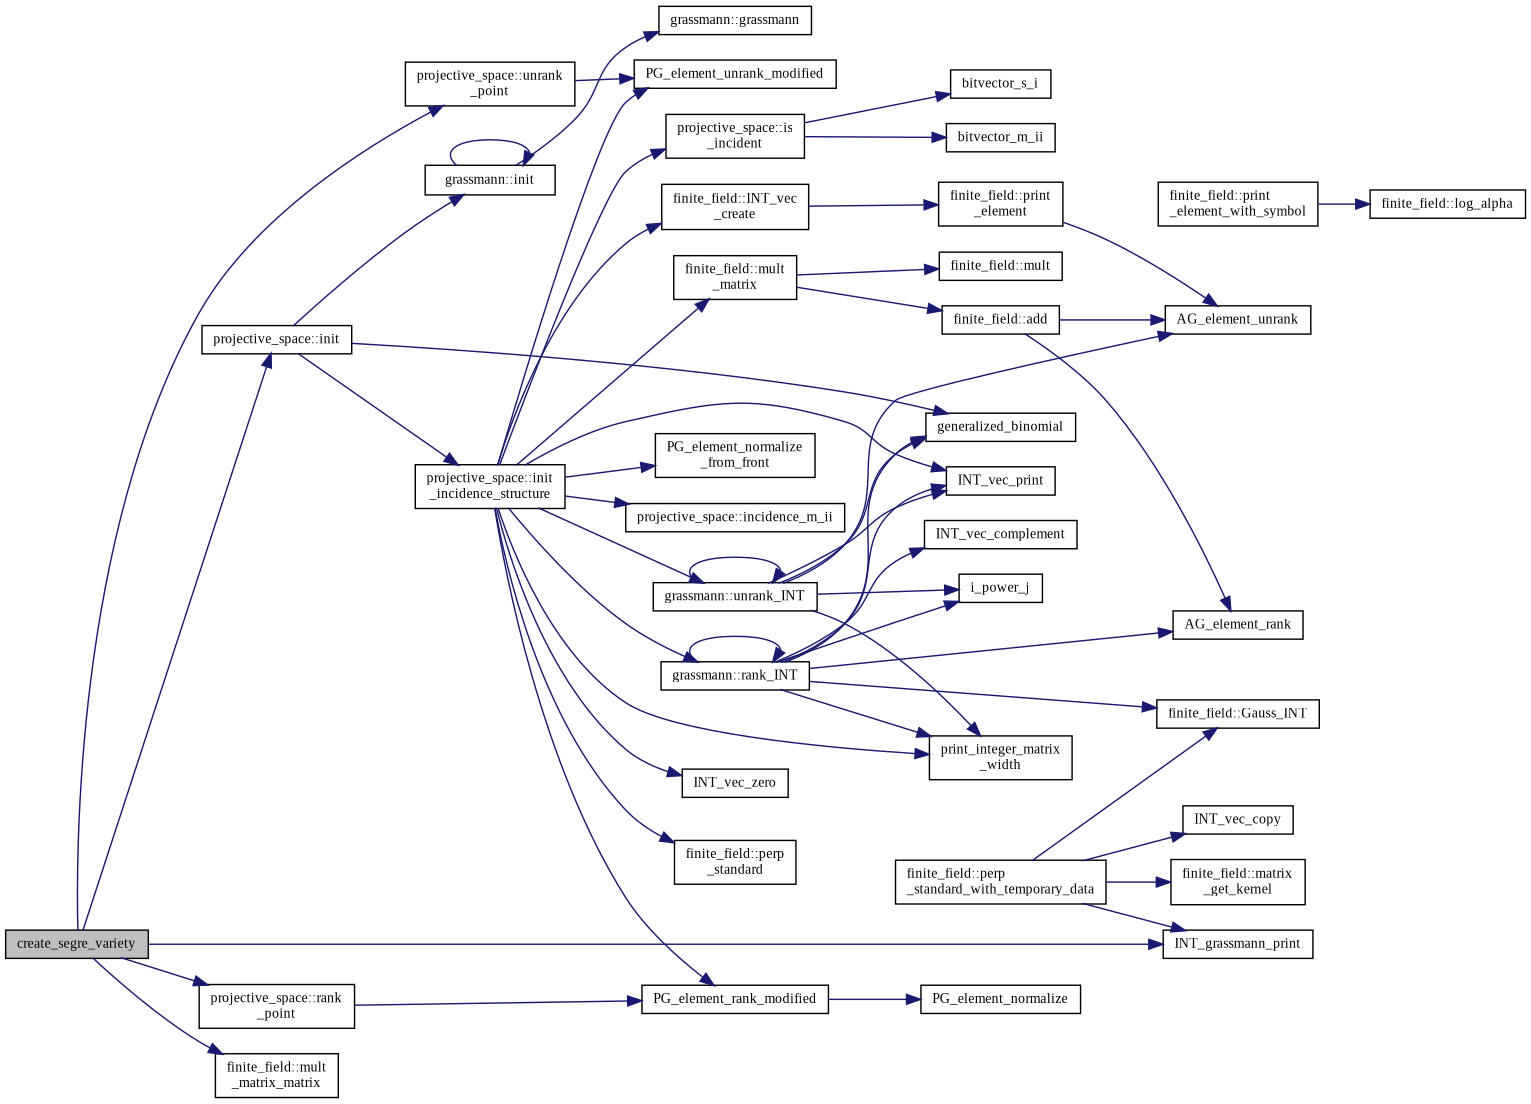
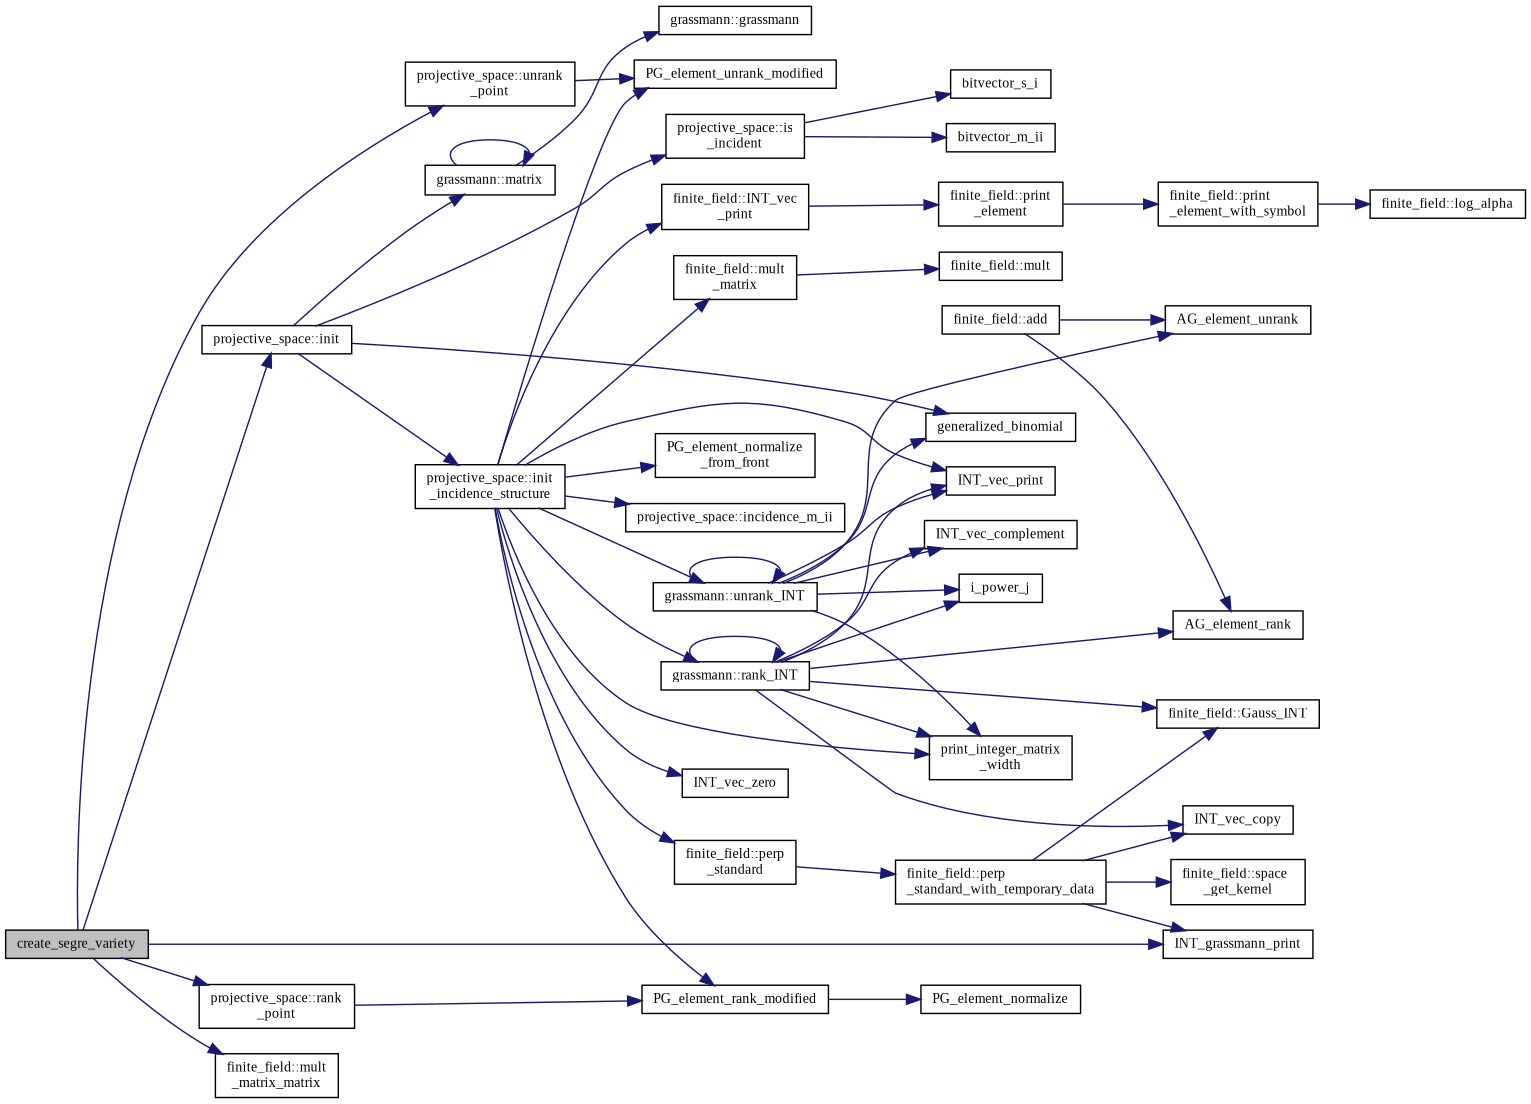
(490, 180) -> (490, 180)
(735, 207) -> (735, 207)
(1137, 255) -> (1103, 204)
(862, 298) -> none
(563, 301) -> (489, 253)
(868, 563) -> (944, 808)
none -> (858, 568)
none -> (839, 870)
(1238, 882) -> (1238, 882)
